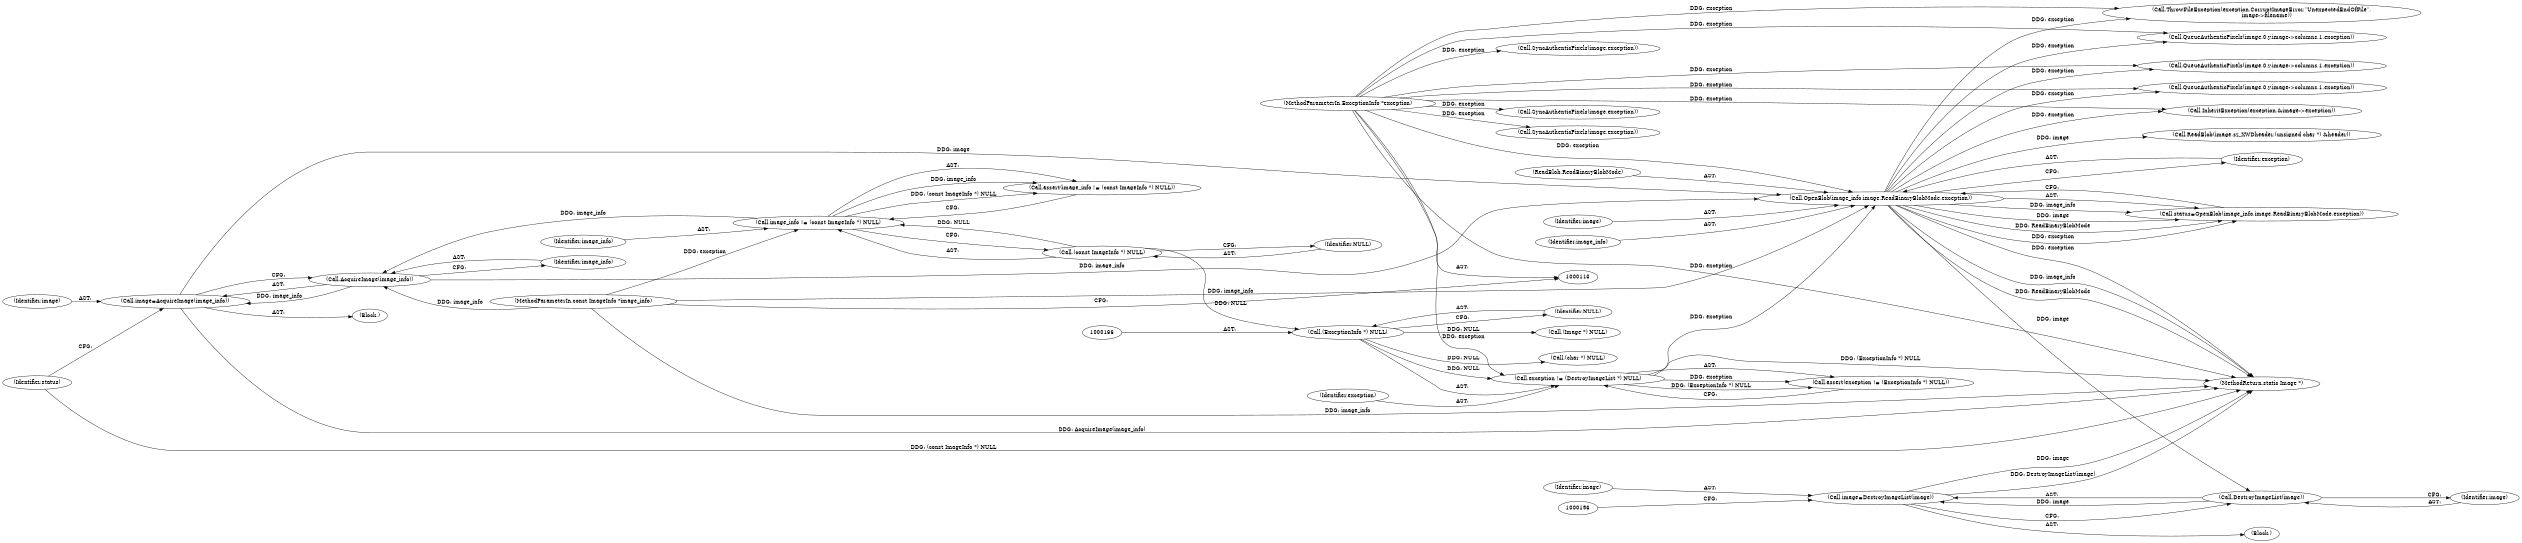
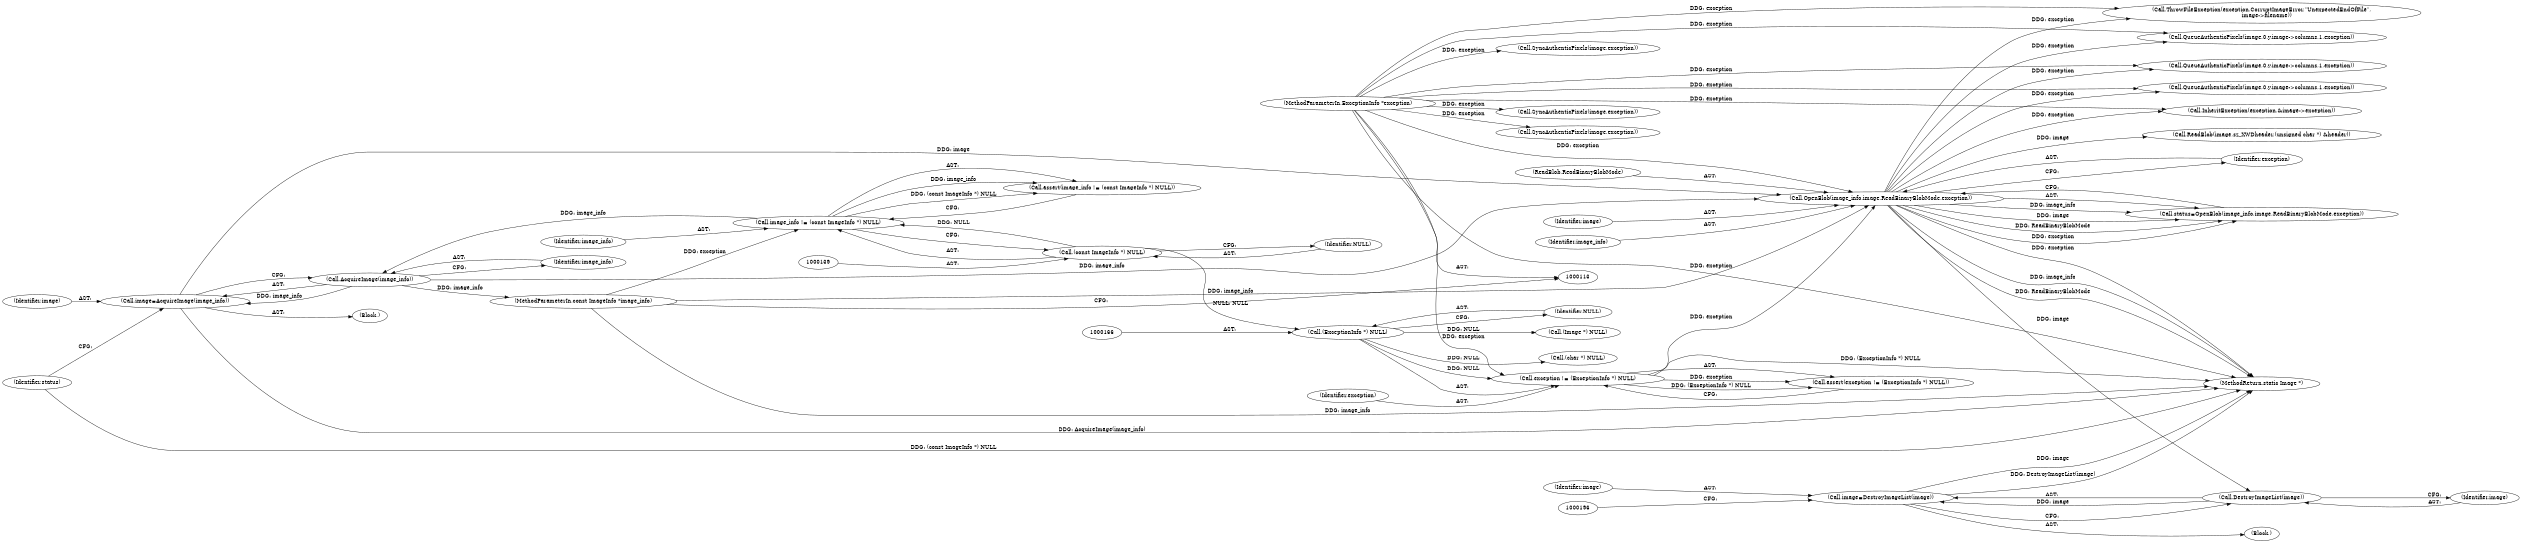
none -> (818, 262)
(1231, 304) -> (1231, 304)
(461, 308) -> (453, 293)
(1578, 379) -> (1578, 379)
